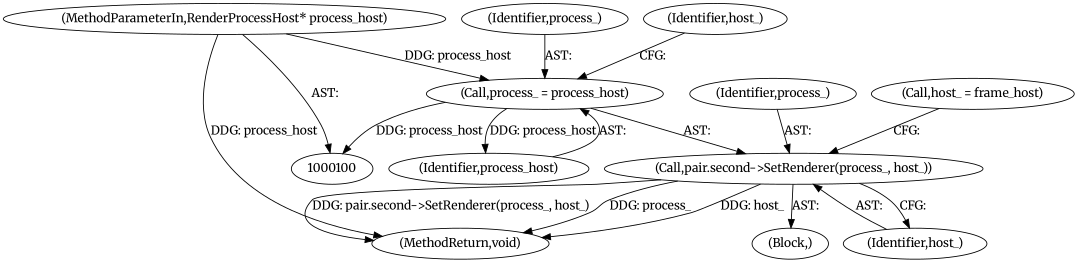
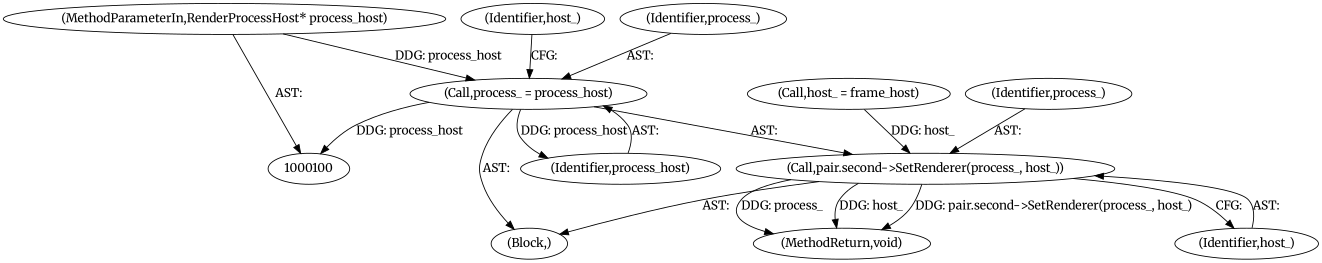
(908, 131) -> (923, 131)
none -> (480, 165)
(237, 174) -> none
